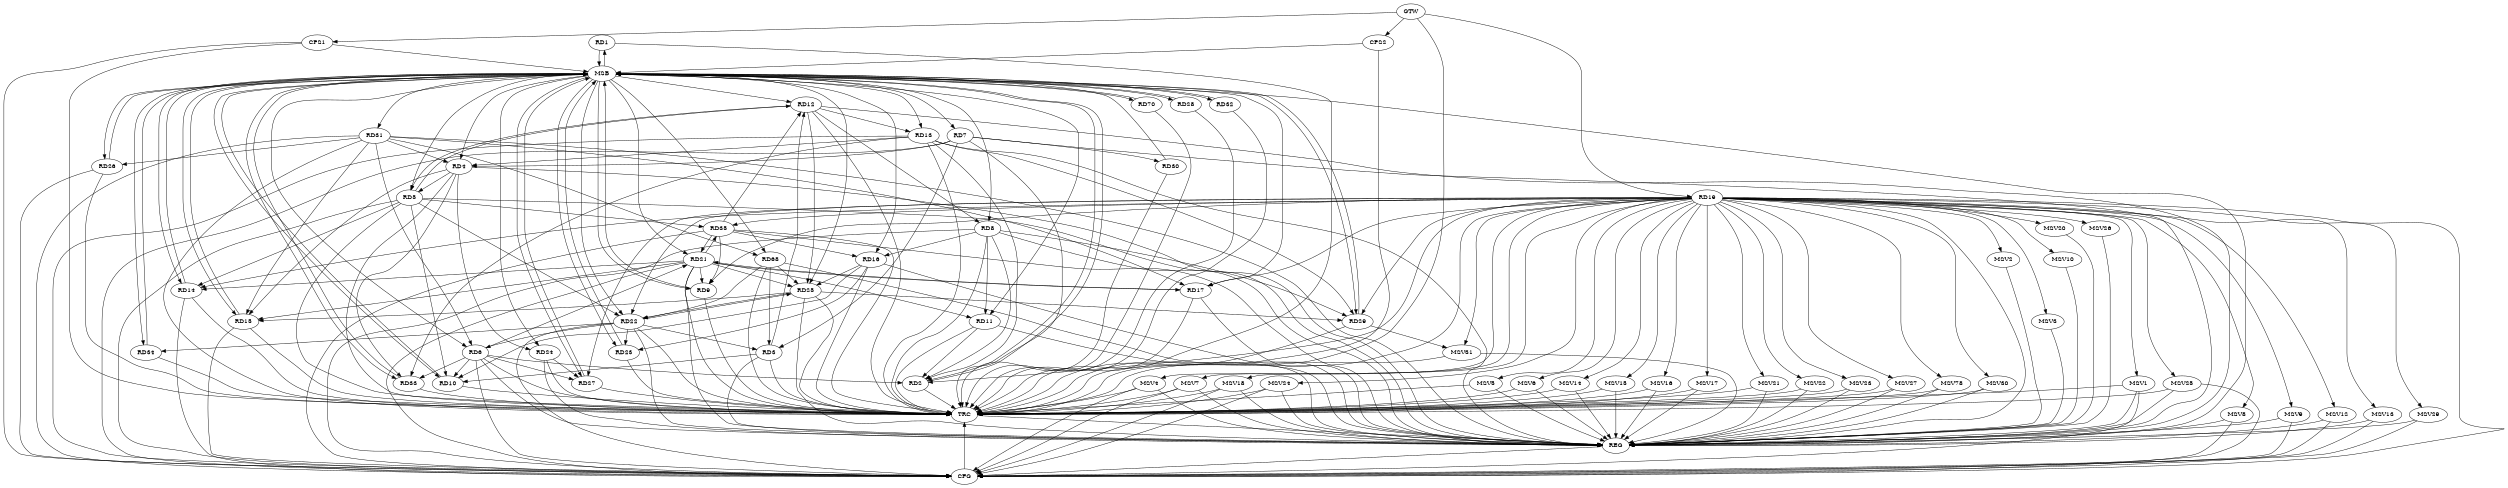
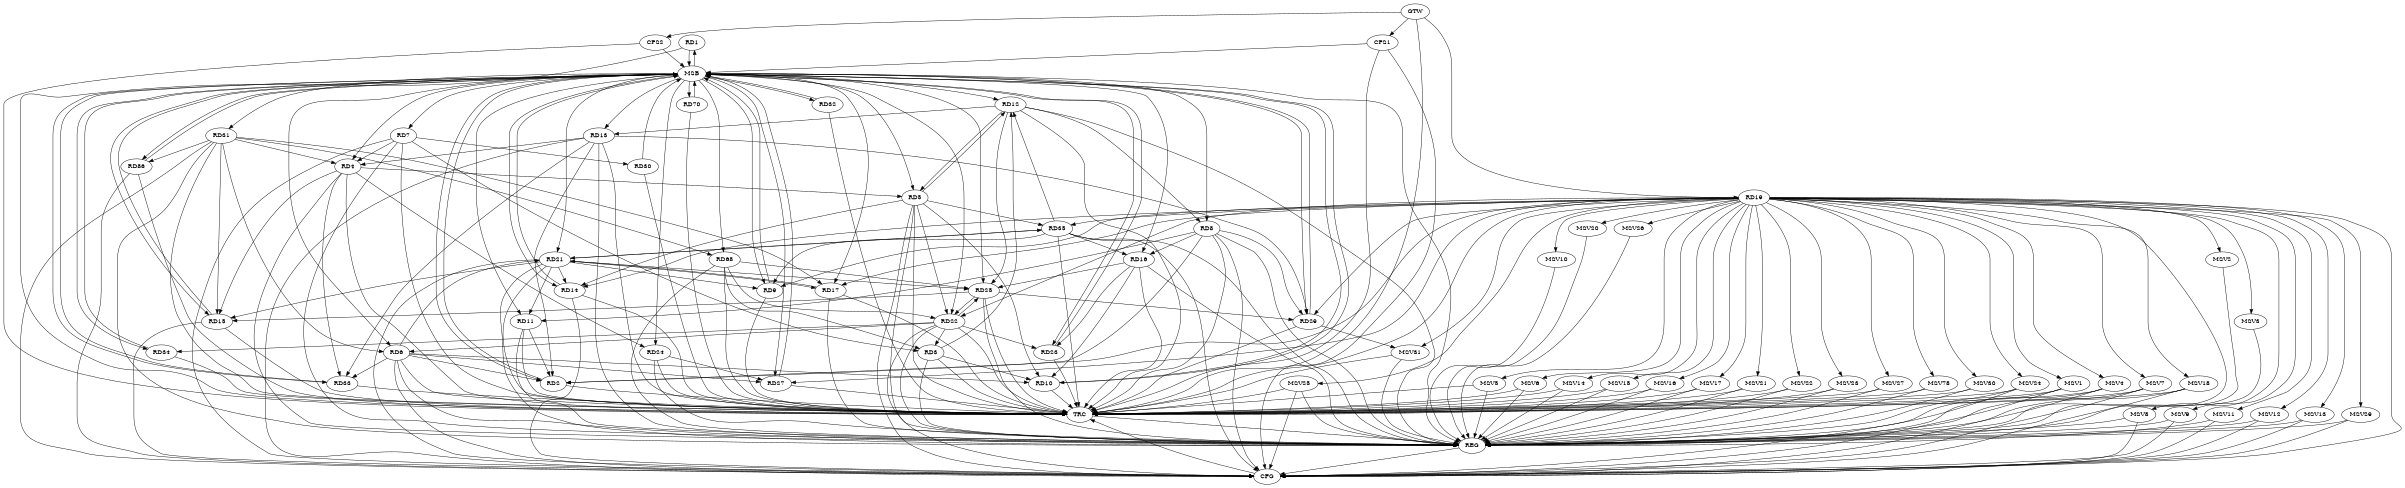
(1186, 105) -> none
(107, 167) -> (136, 167)
none -> (2224, 415)
